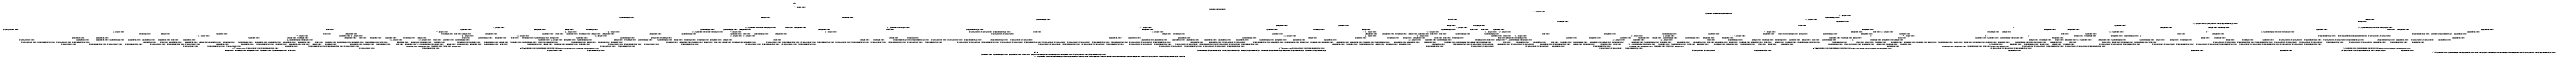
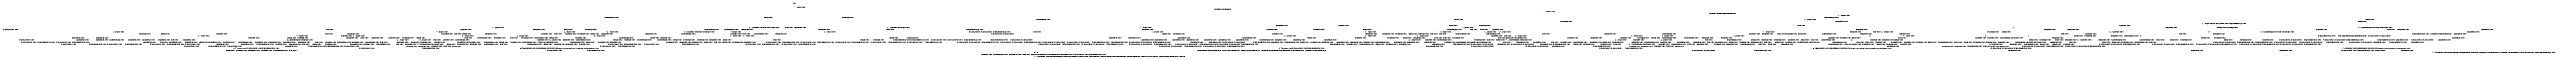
(1338, 44) -> (1337, 44)
